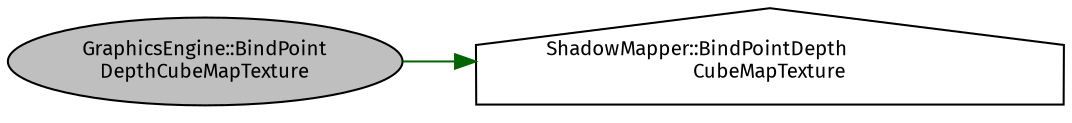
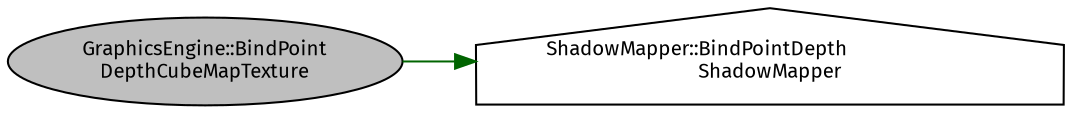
(770, 61) -> (770, 61)
